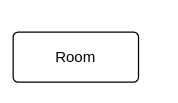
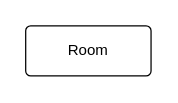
(76, 57) -> (88, 51)
